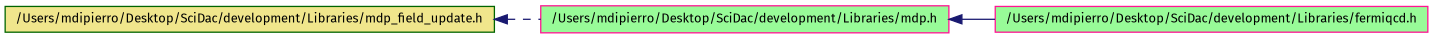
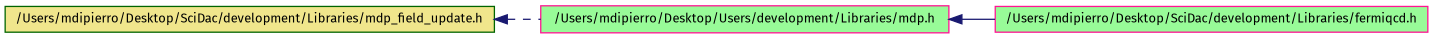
(745, 19) -> (745, 19)
